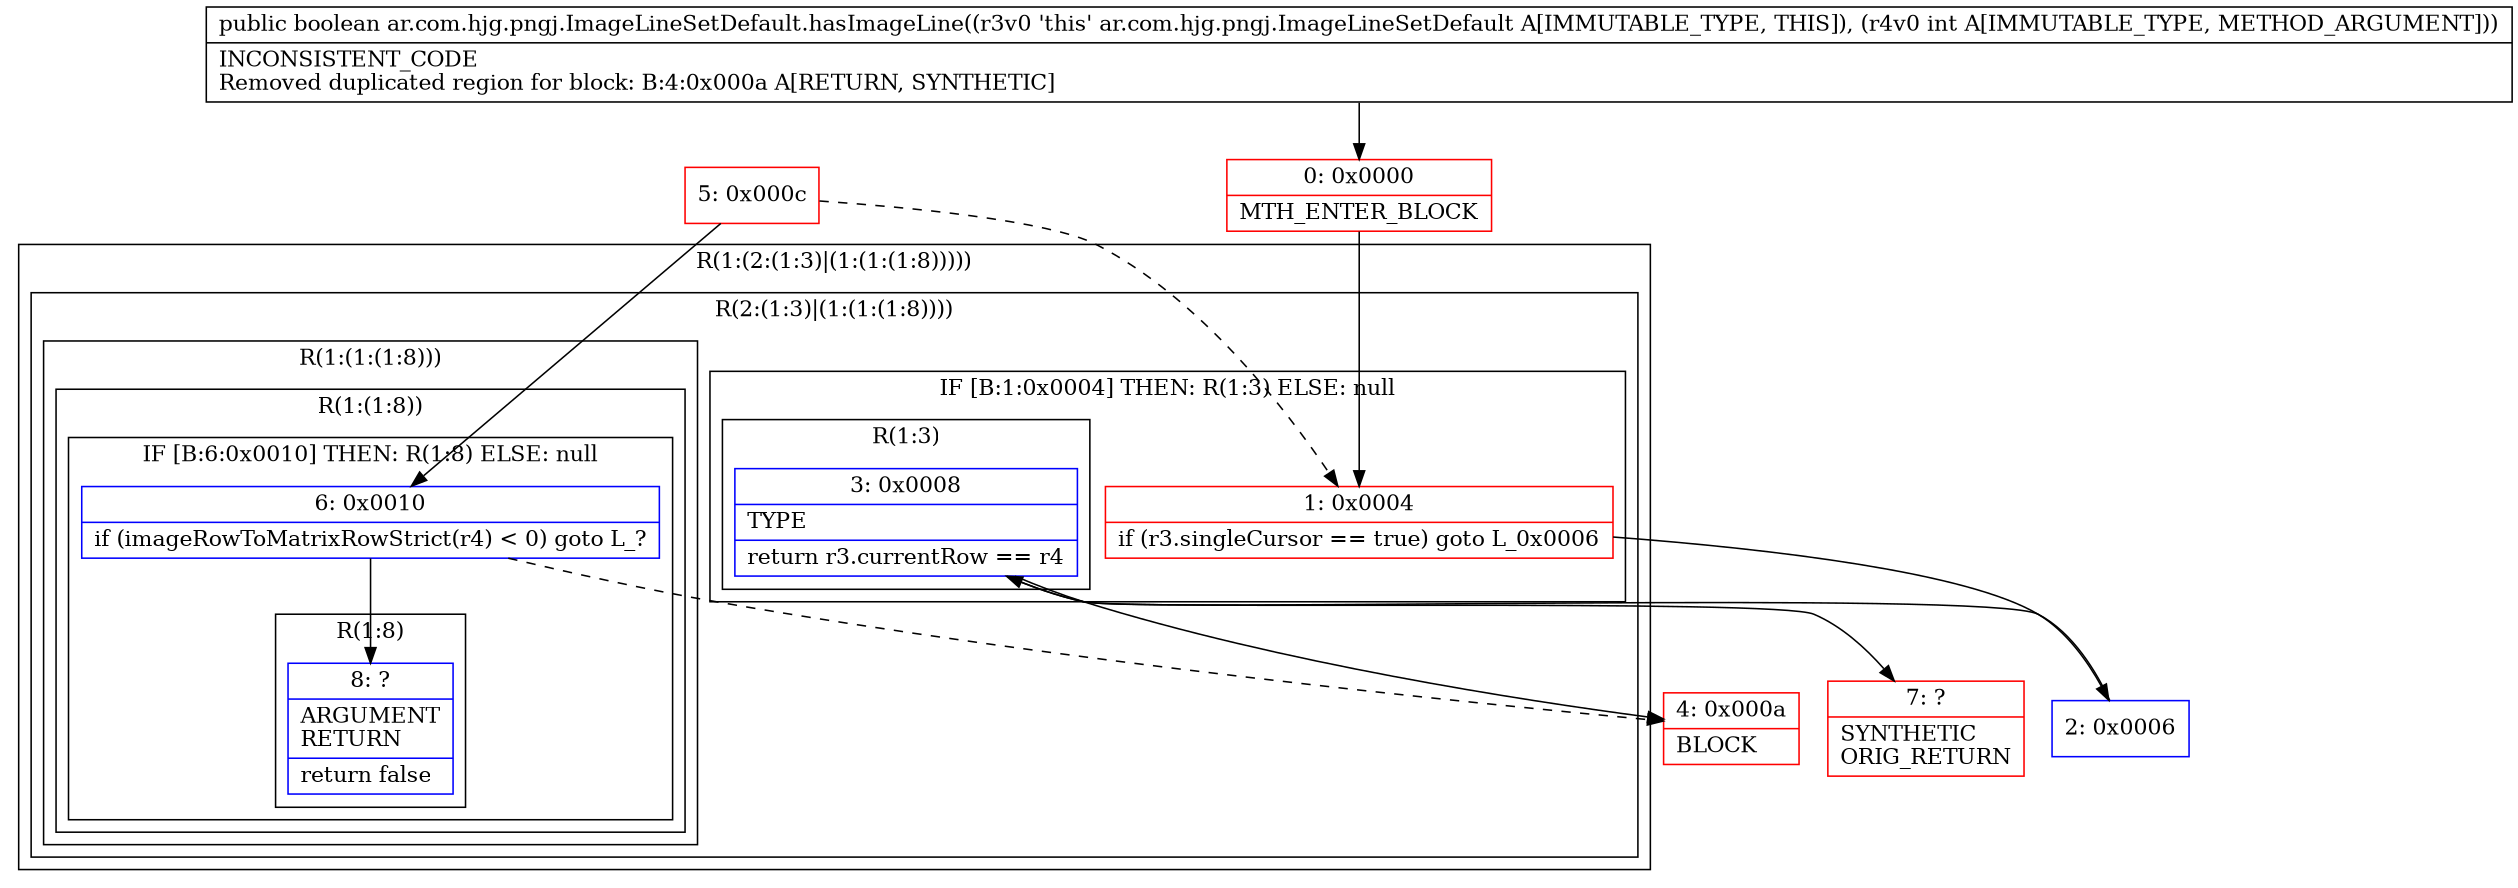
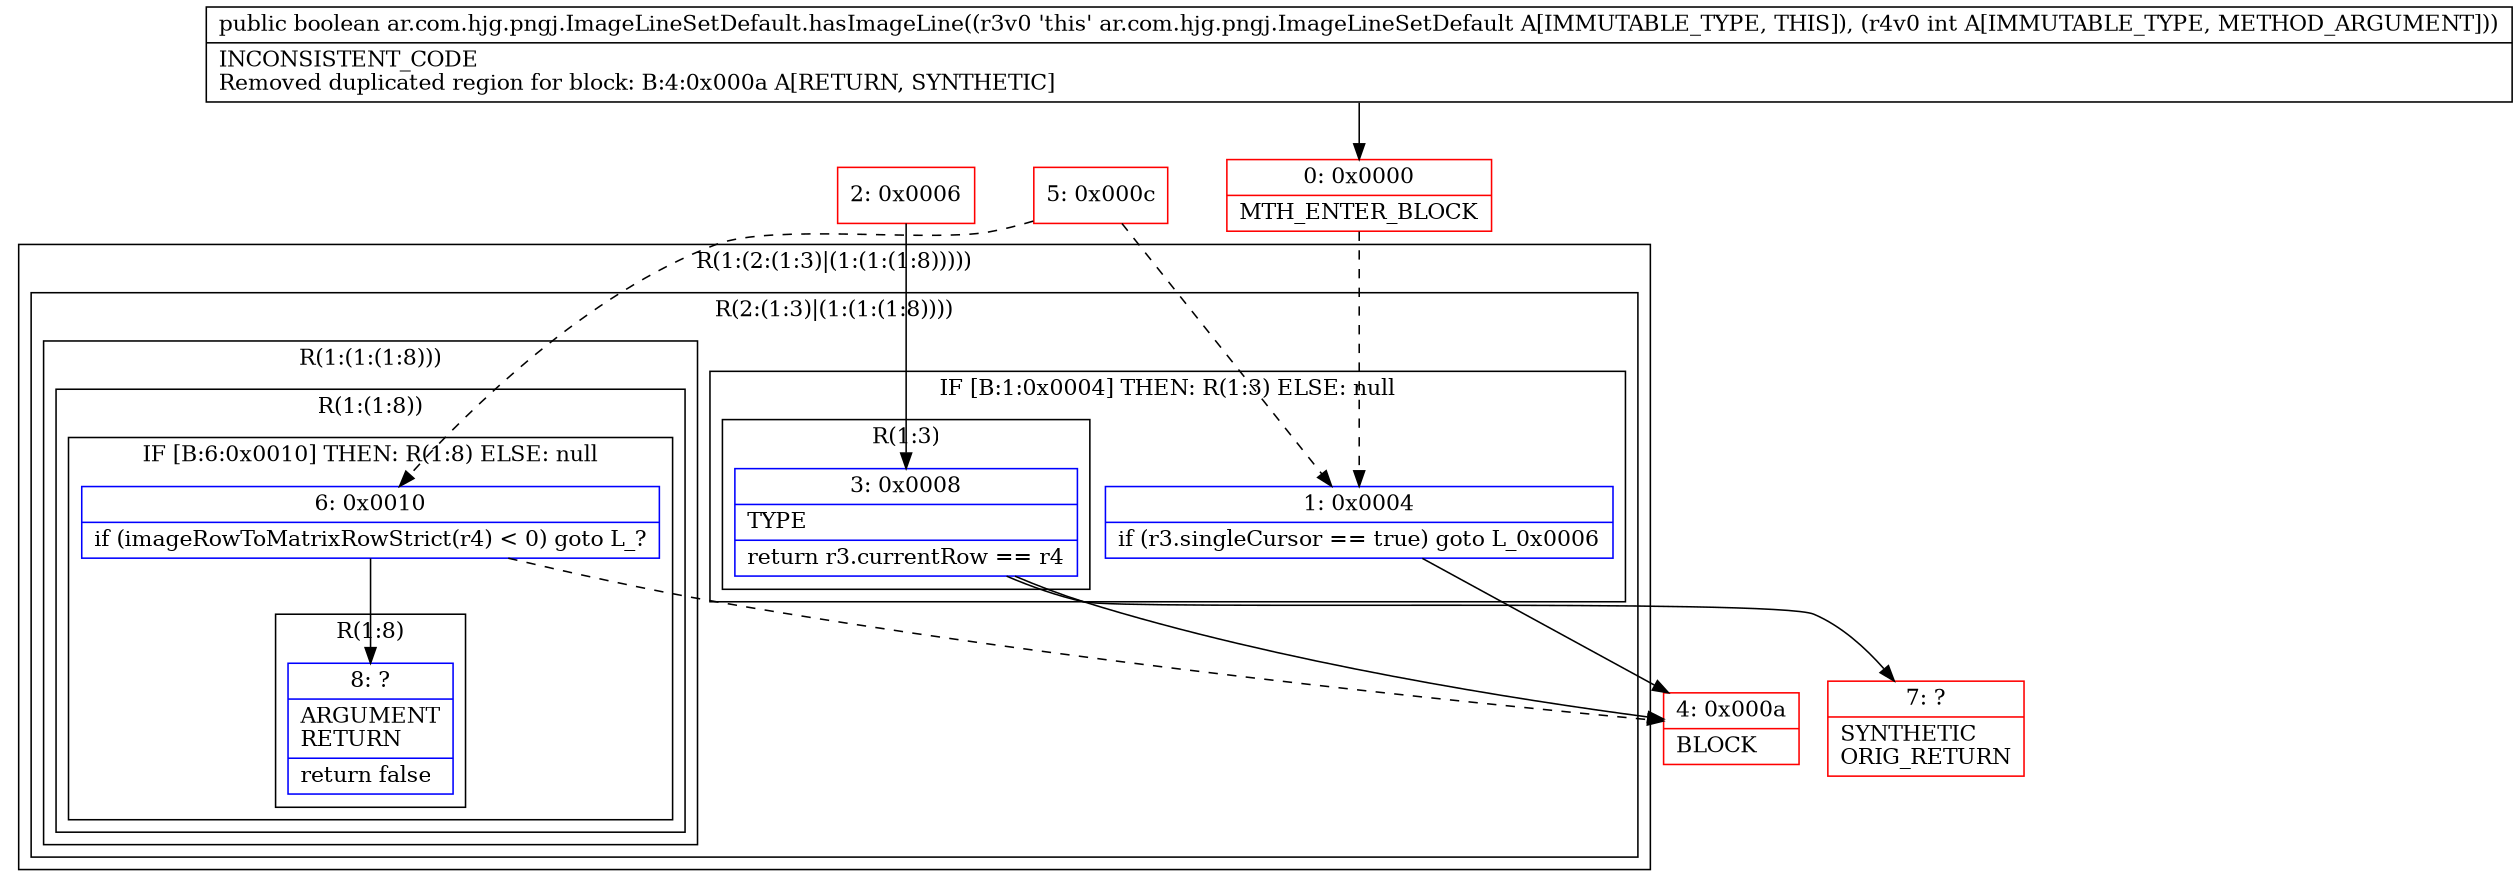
(1359, 351) -> (1359, 351)
(565, 356) -> (686, 258)
(1359, 522) -> (1359, 522)
(1877, 568) -> (1539, 622)
(2121, 729) -> (906, 195)
